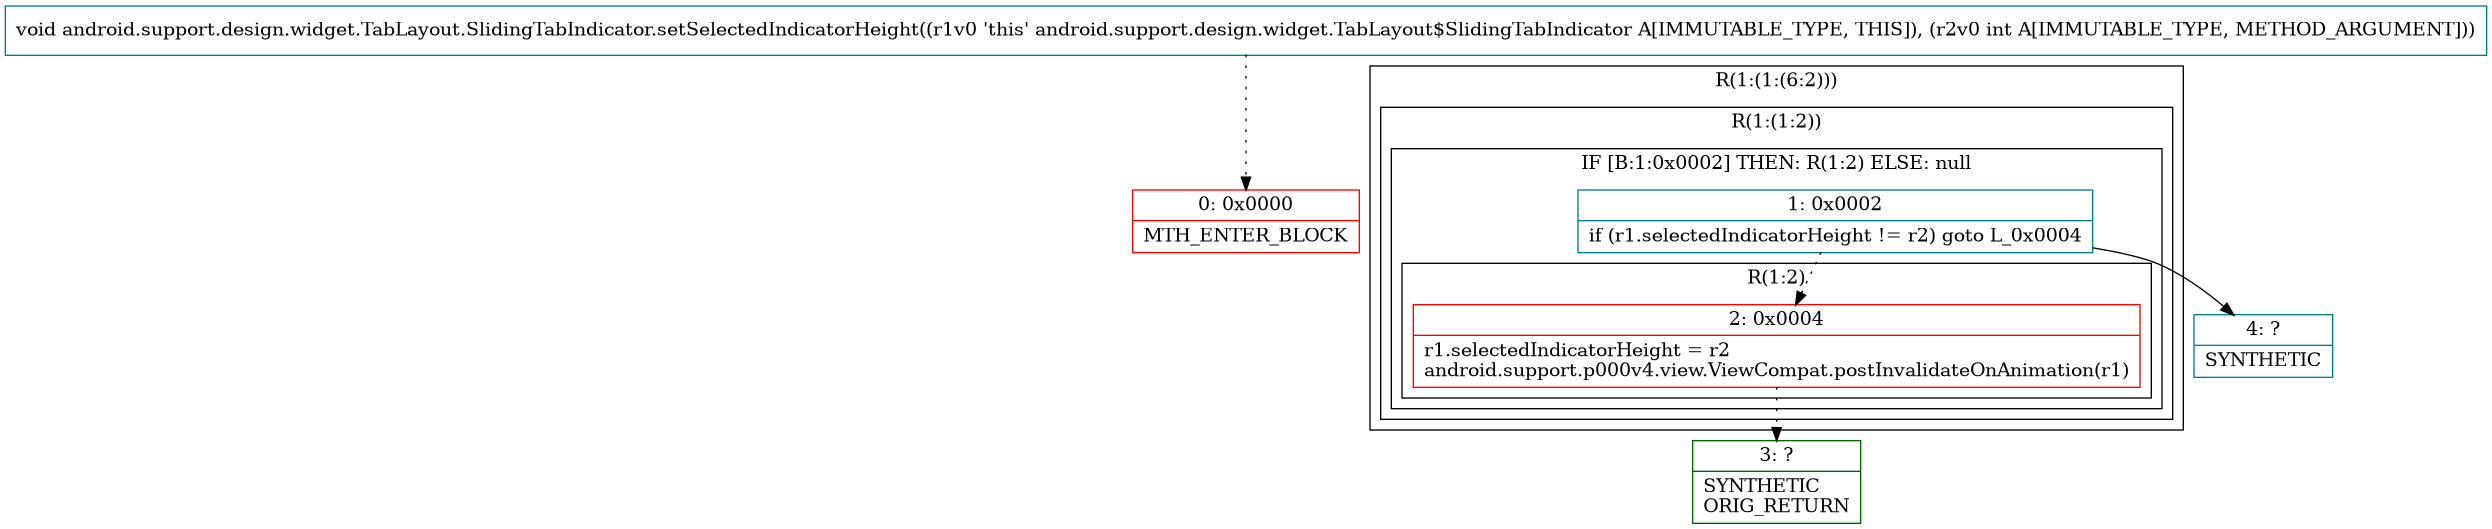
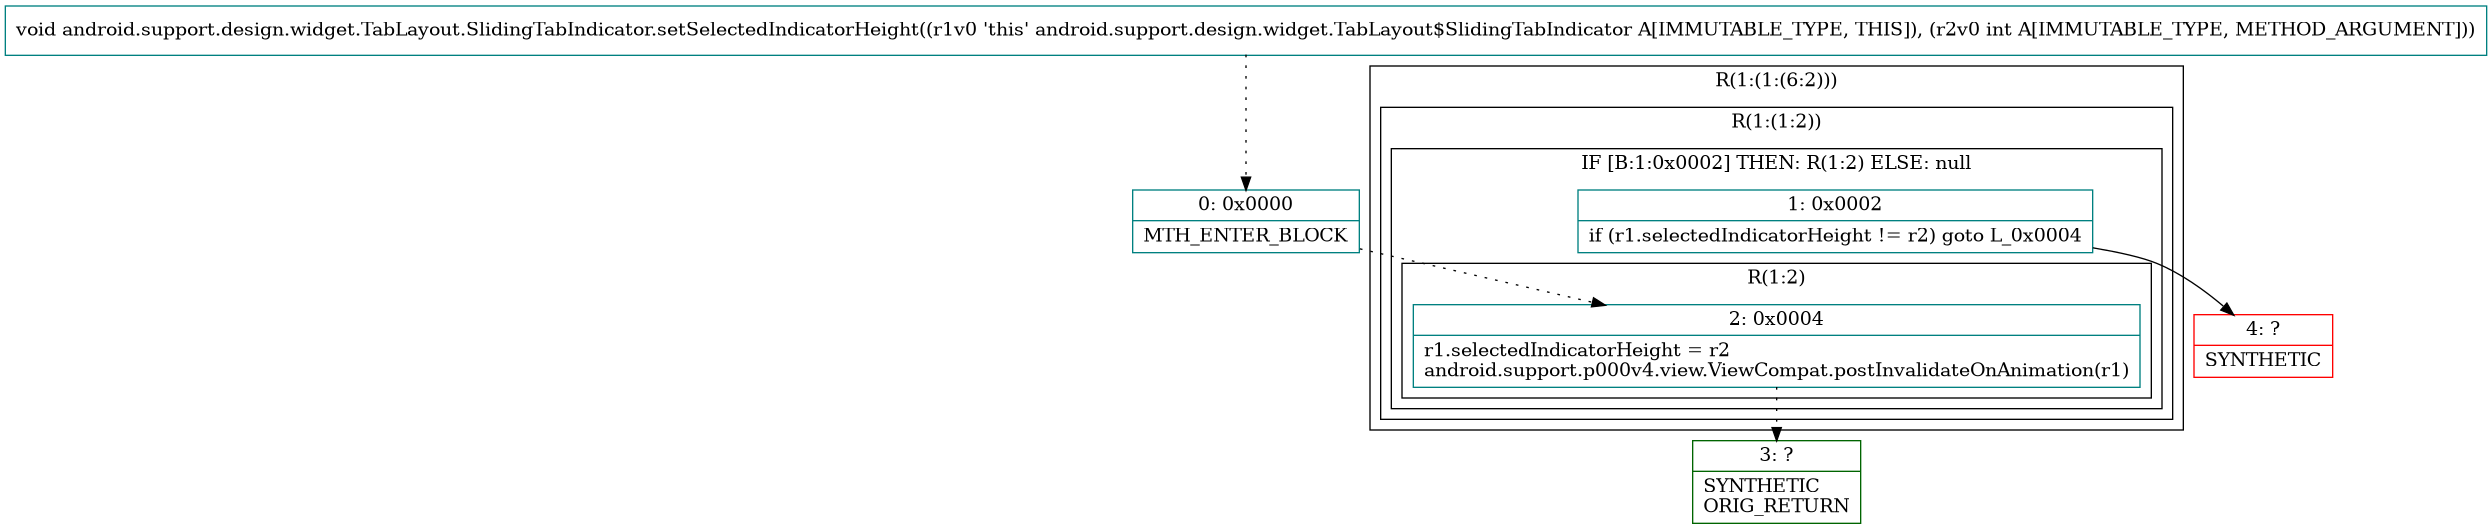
(1246, 221) -> (1246, 221)
(1811, 273) -> (1476, 276)
(1777, 346) -> (1777, 346)
(2263, 346) -> (2263, 346)
